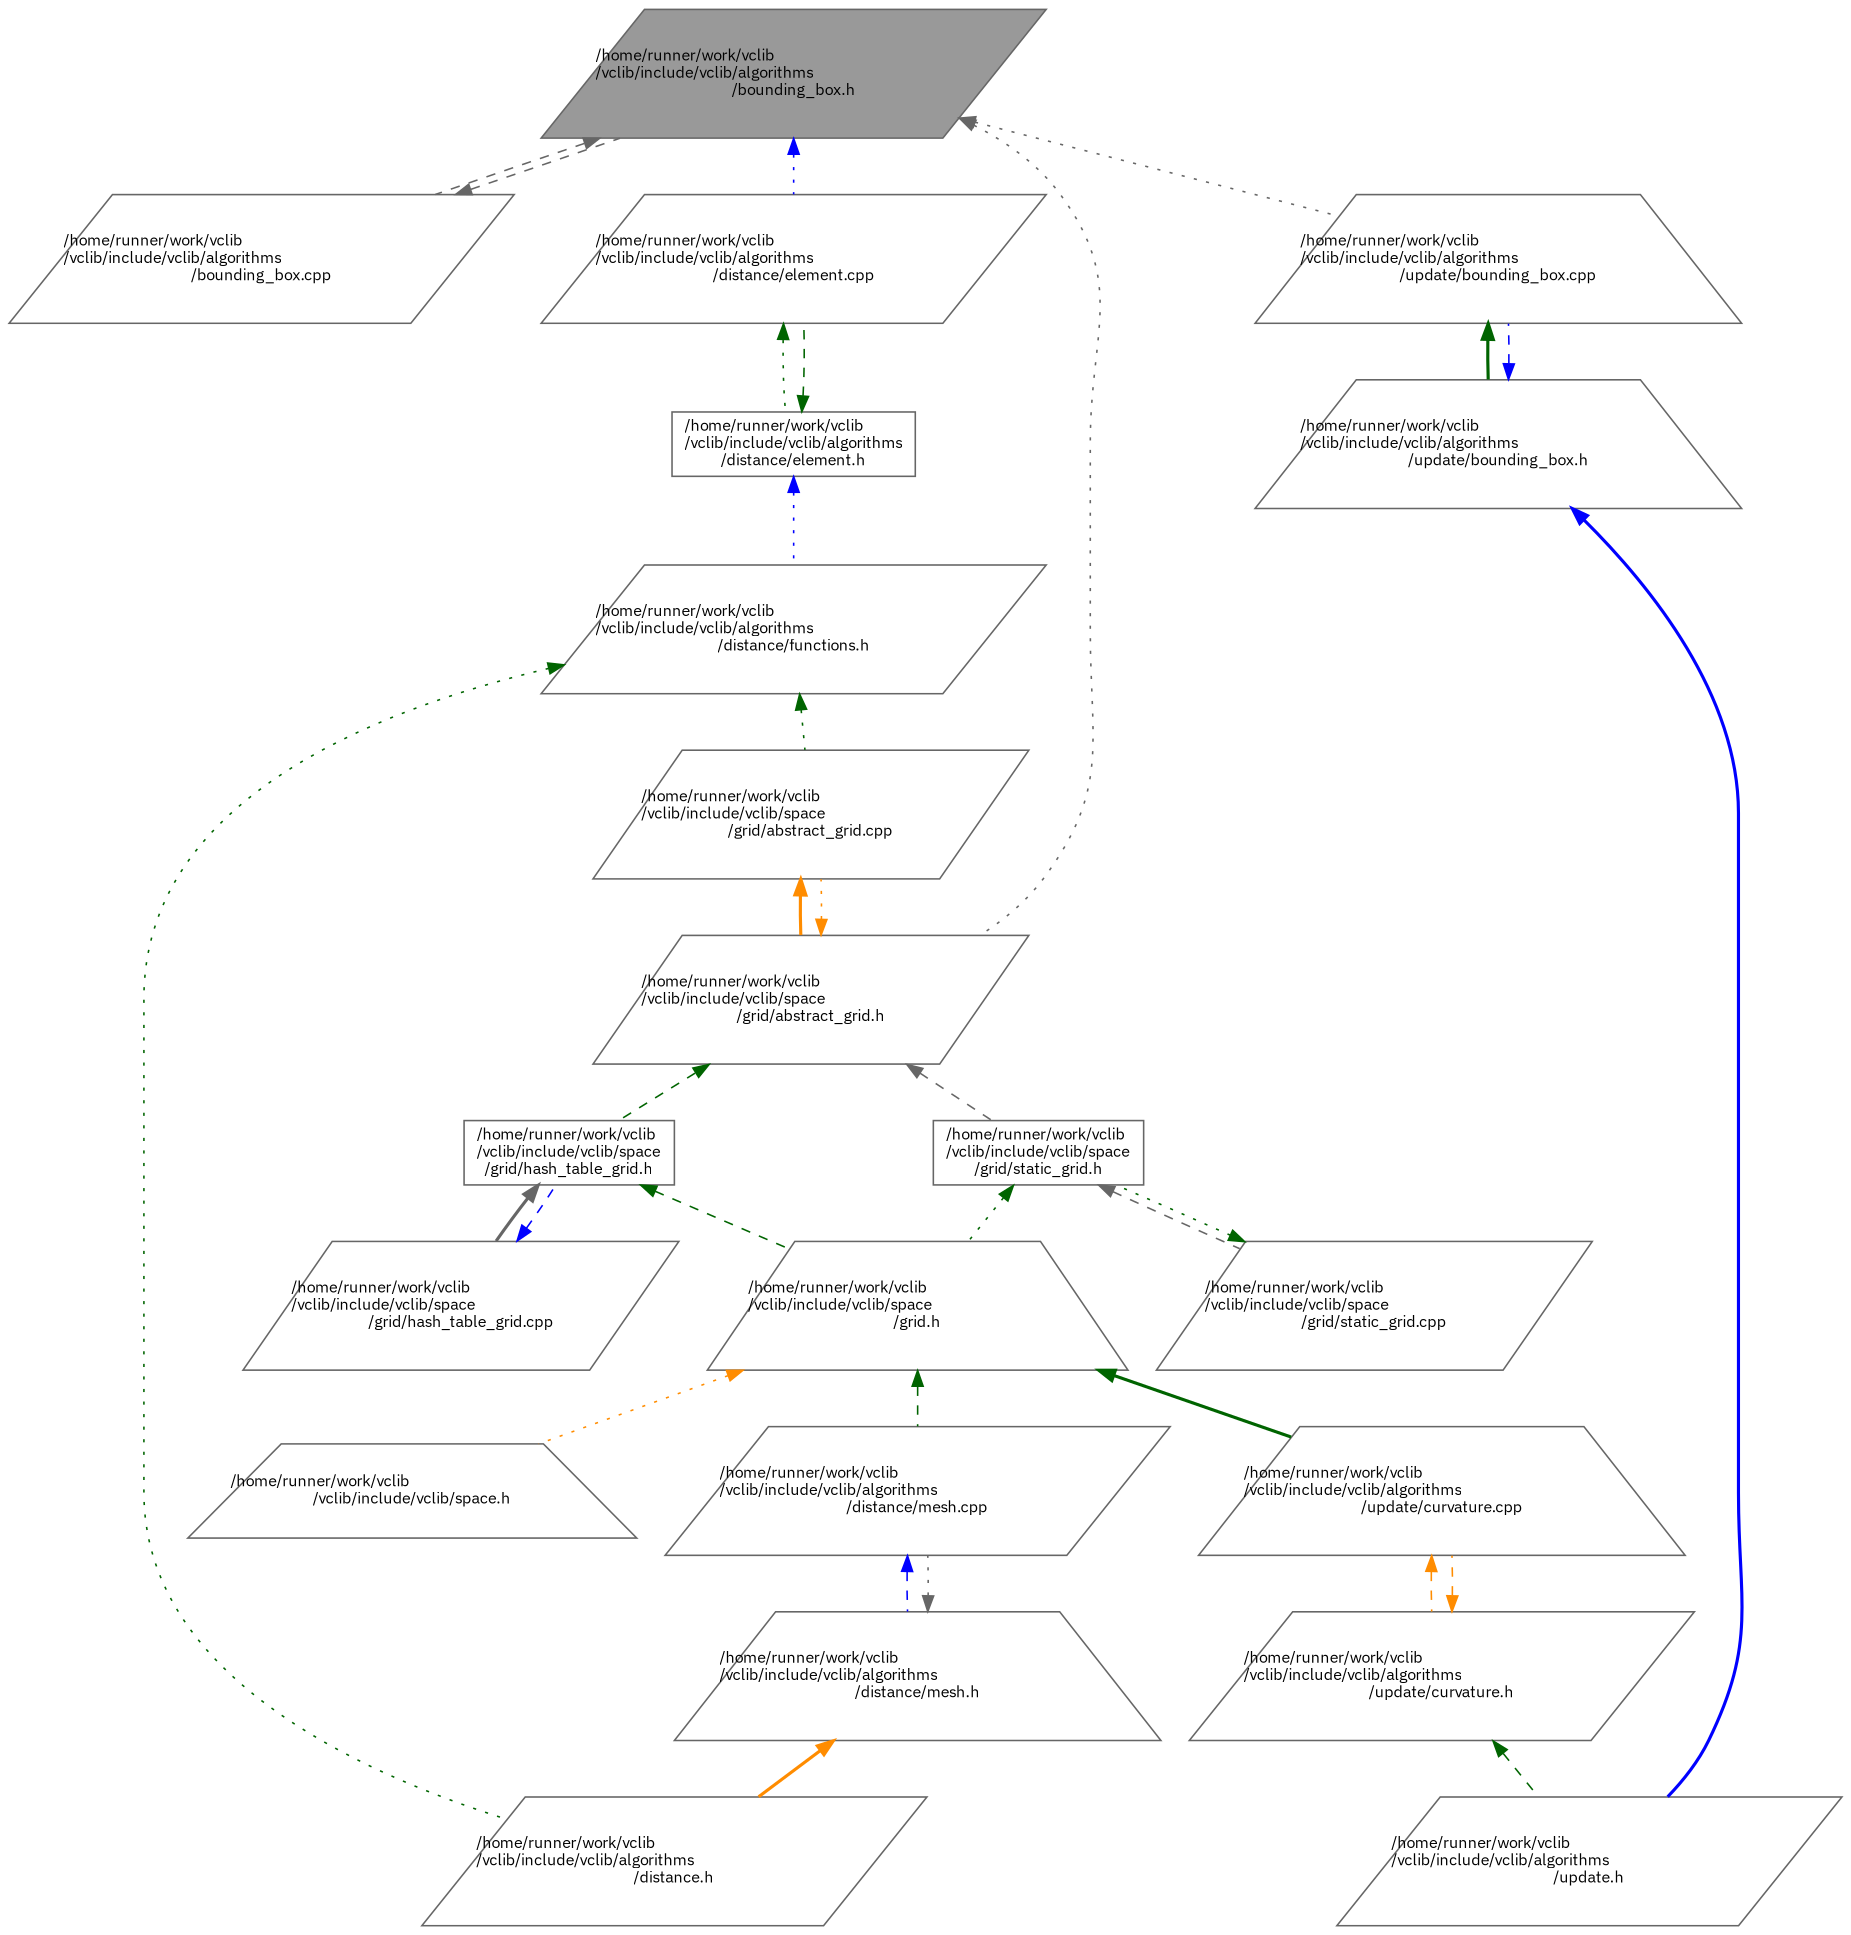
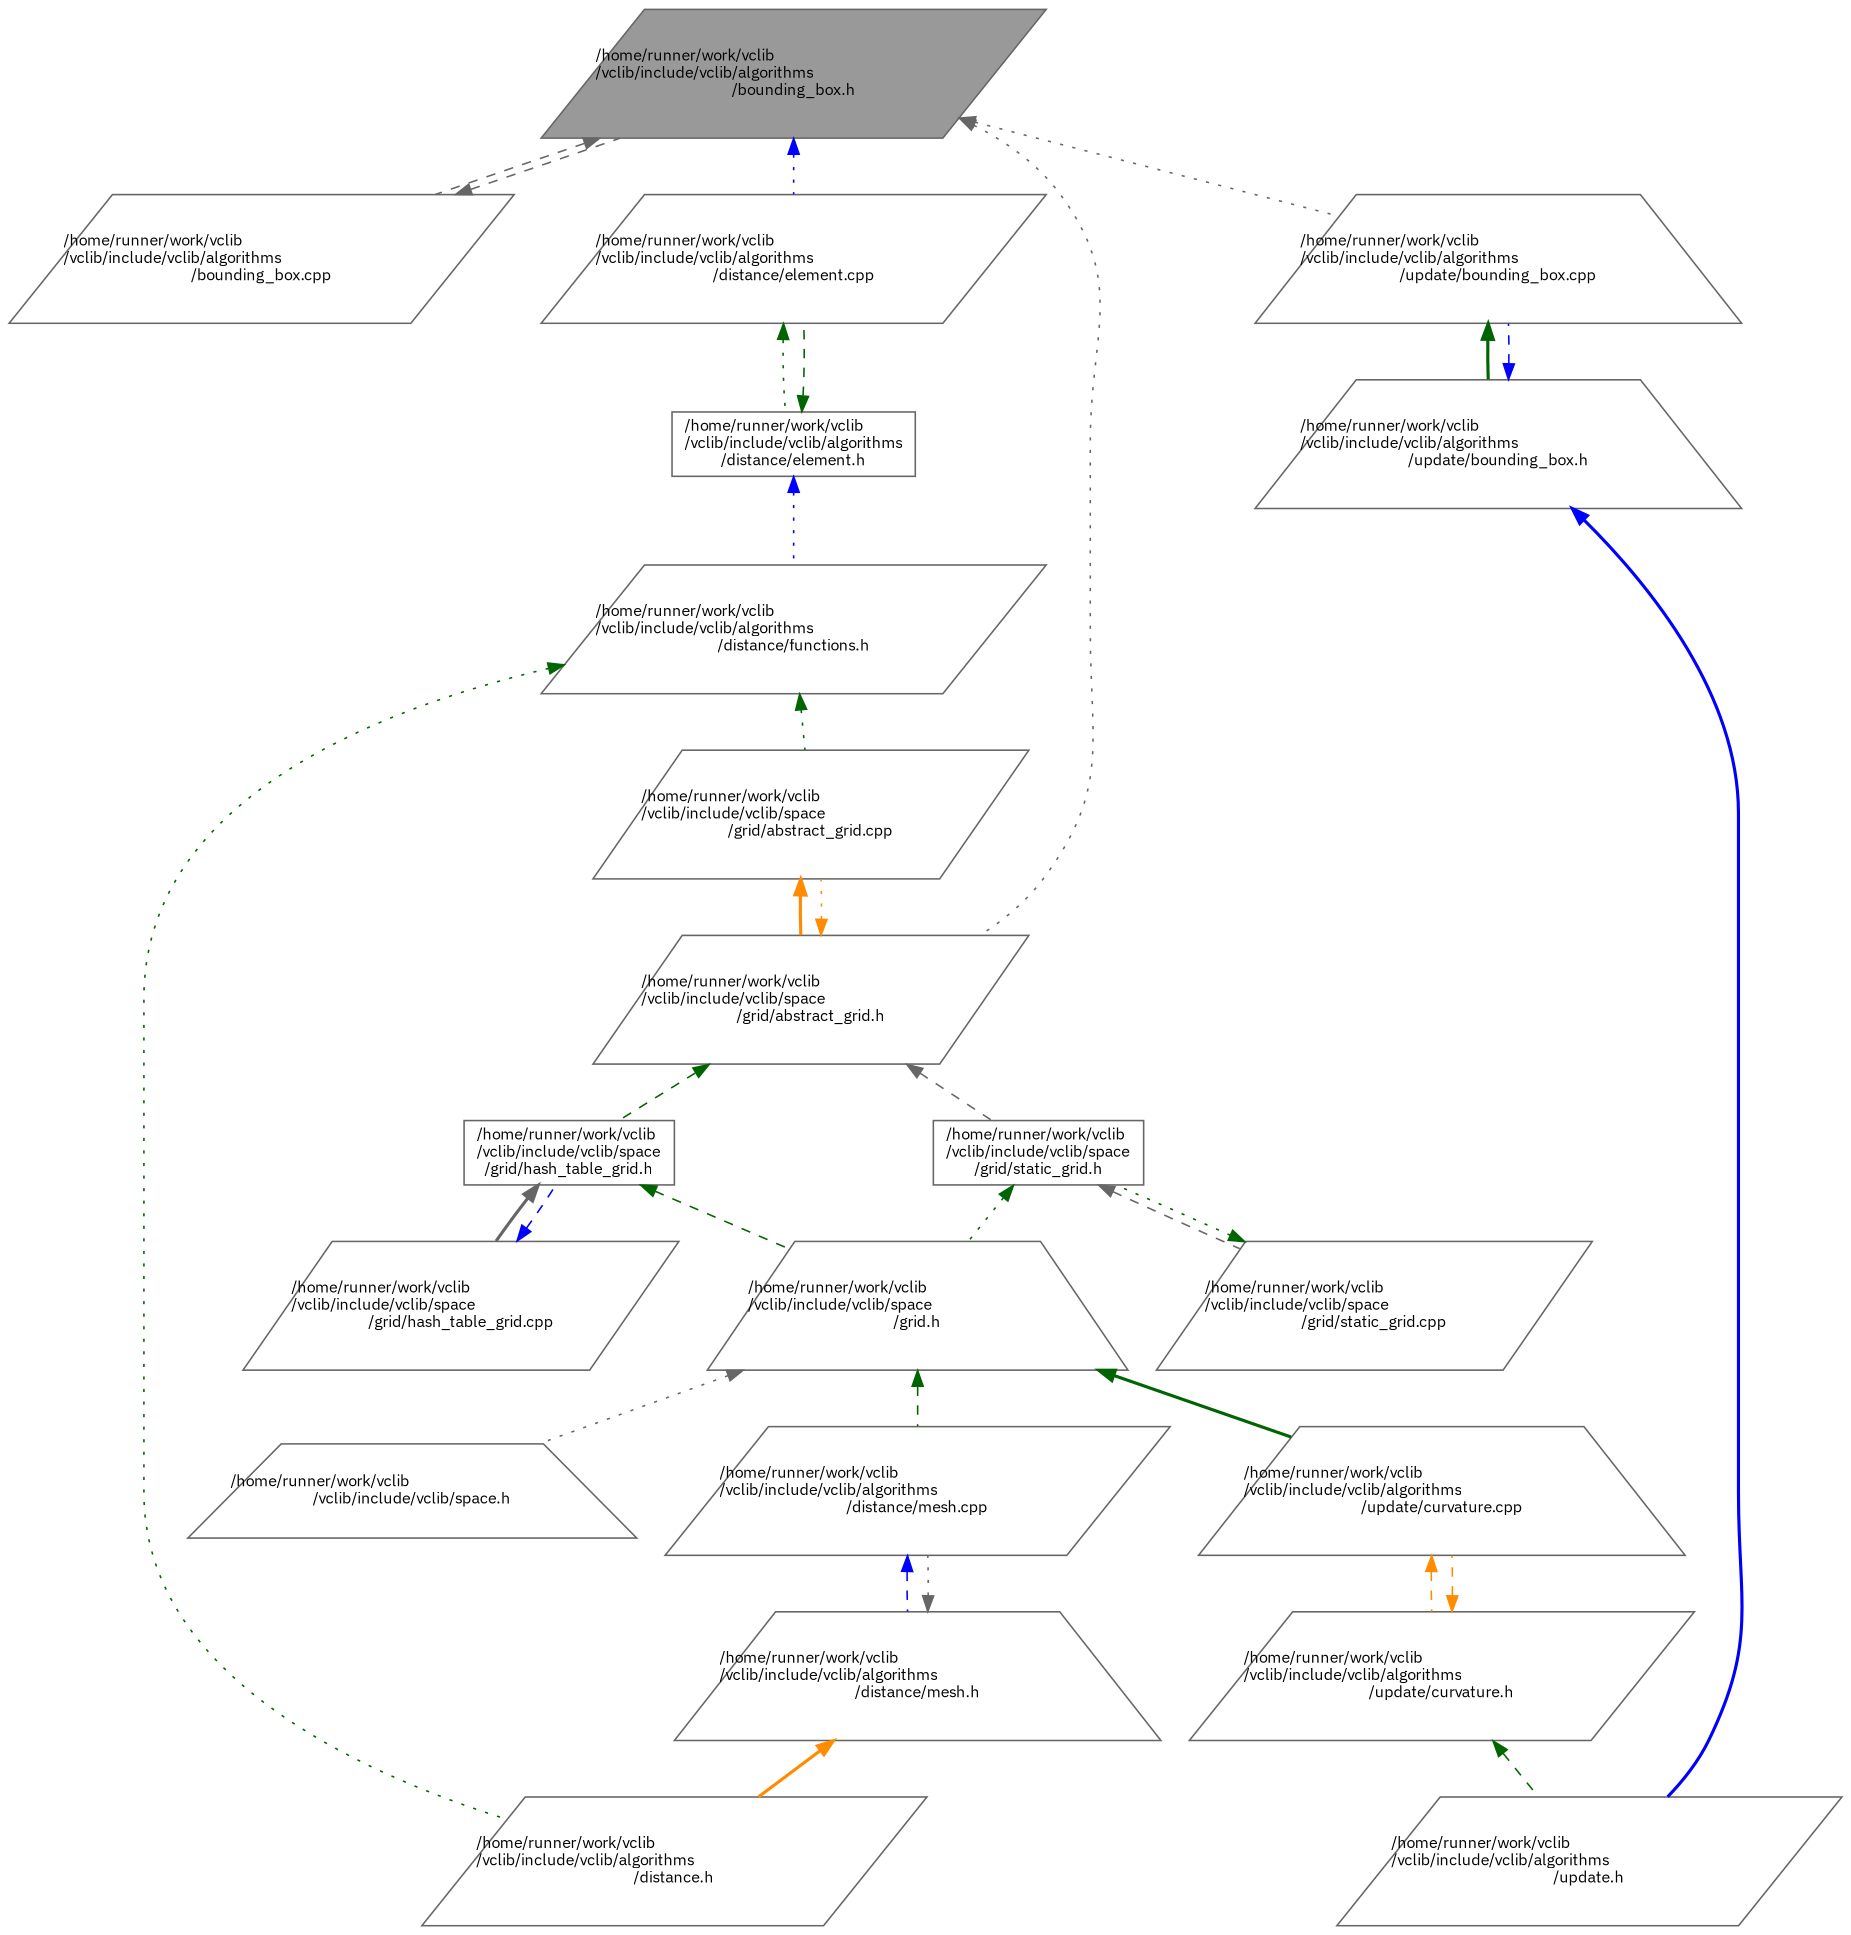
(633, 1410) -> (633, 1410)
